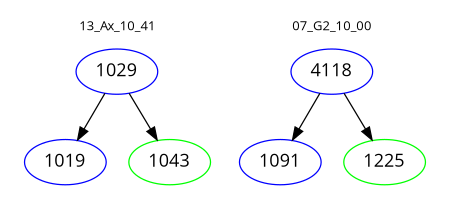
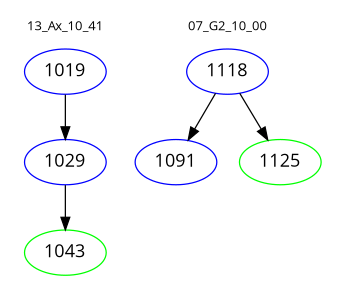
(332, 72) -> (228, 72)
(94, 111) -> (65, 111)
(385, 162) -> (280, 162)
